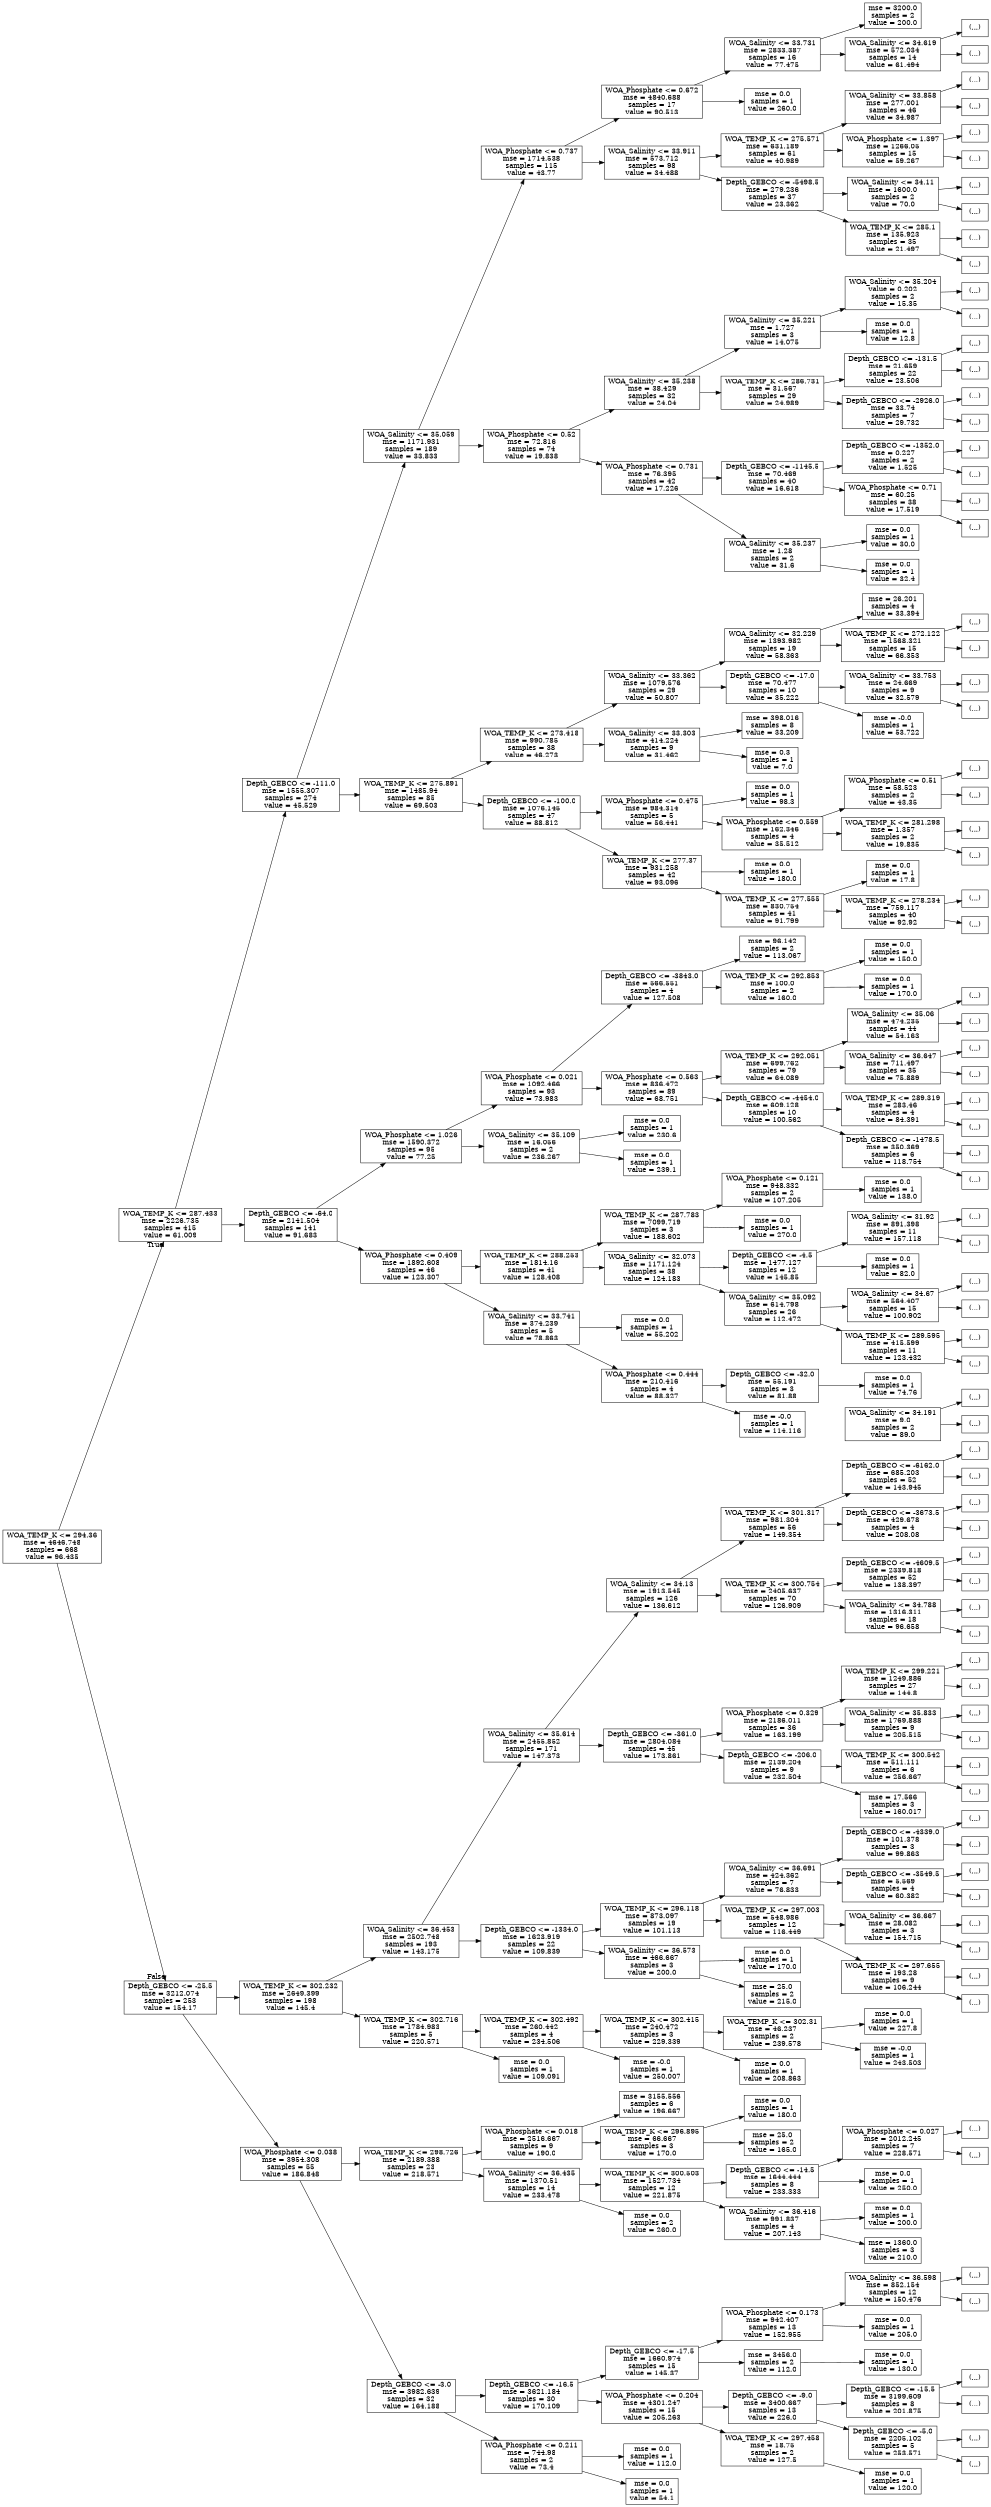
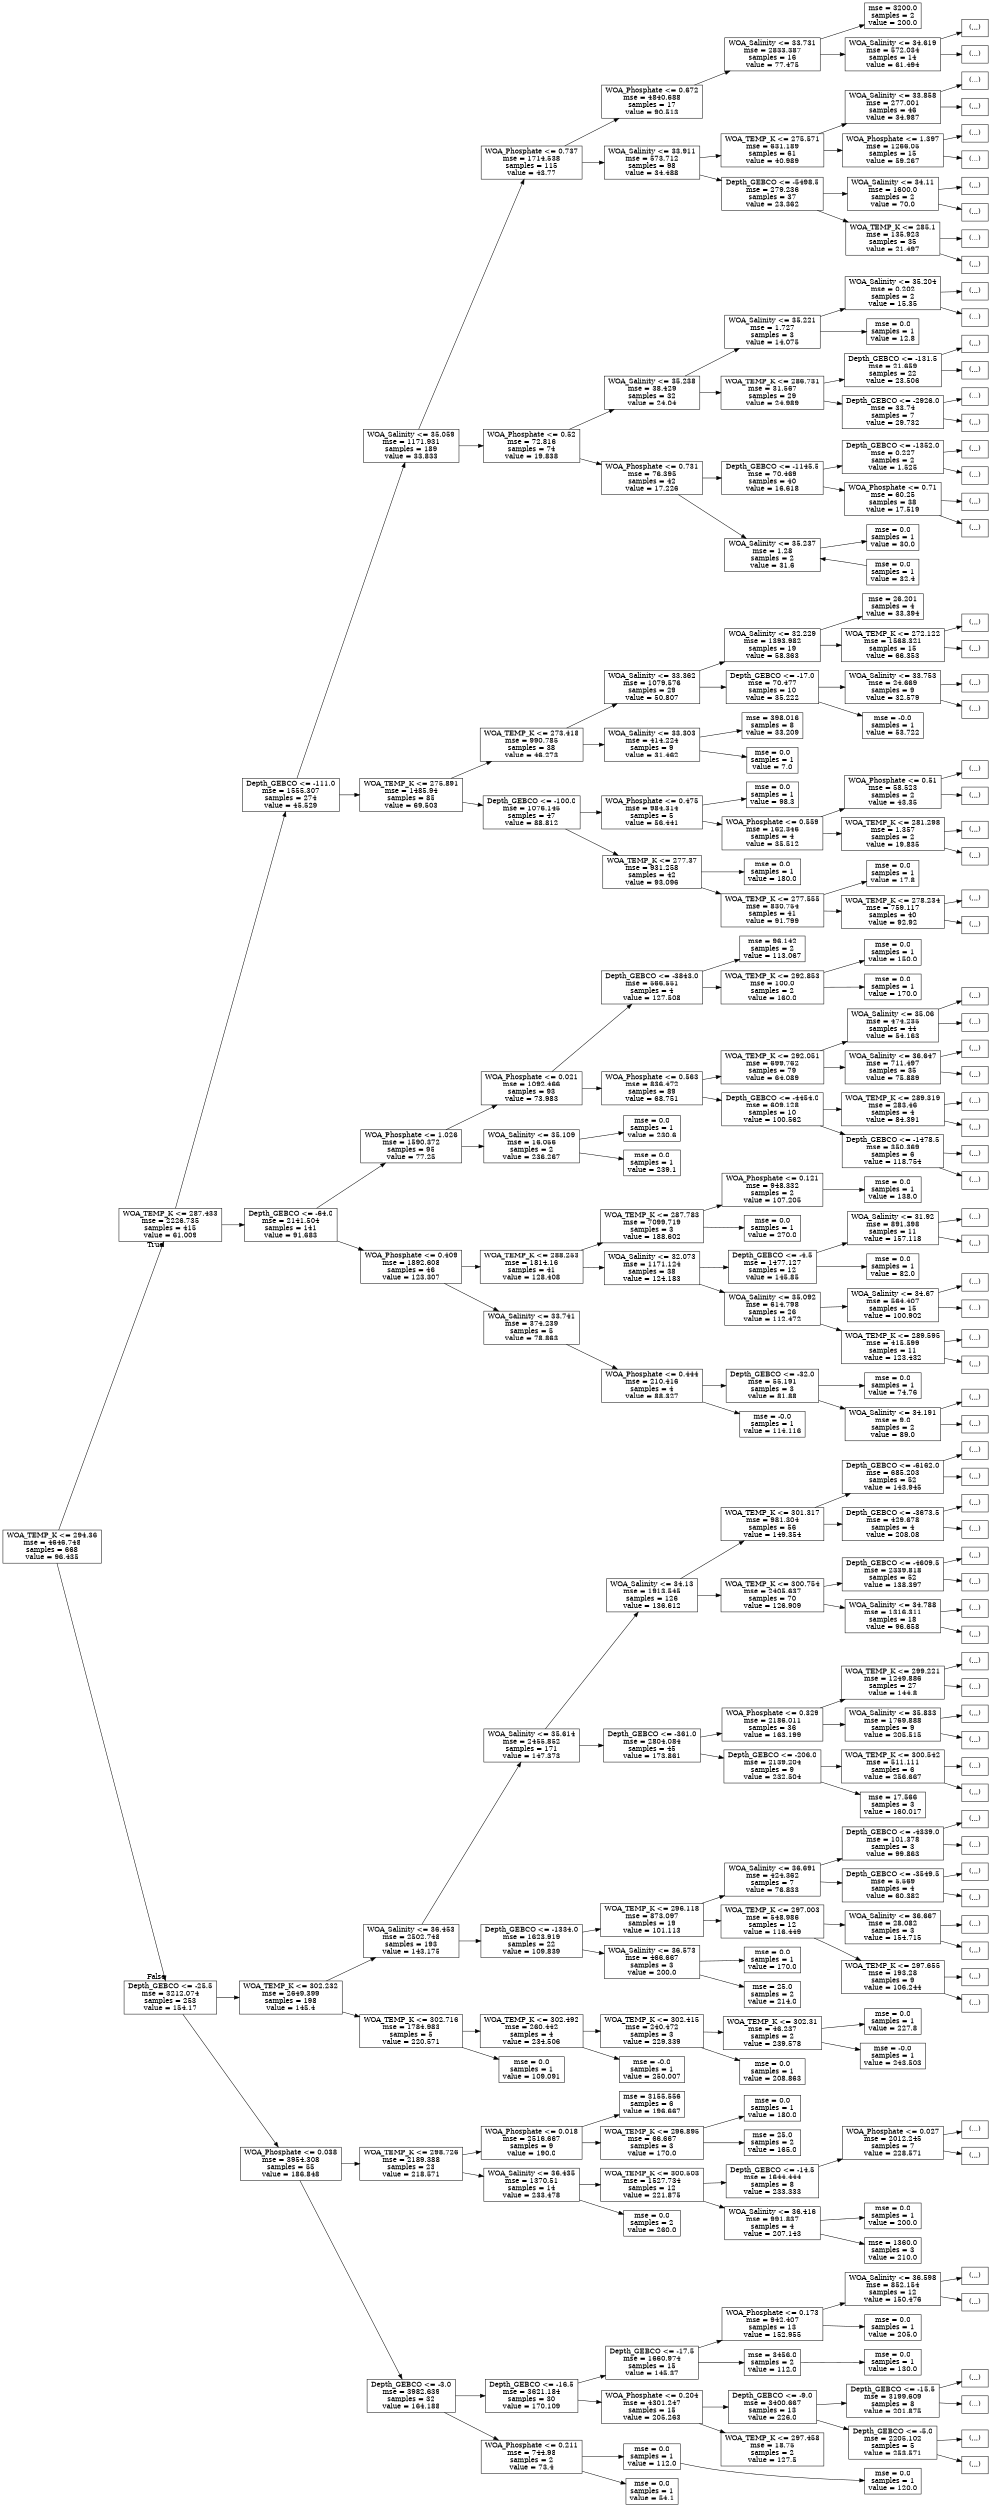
(772, 102) -> none
(893, 293) -> (893, 293)
(841, 568) -> (846, 562)
(772, 760) -> (772, 760)
(652, 1328) -> none
none -> (830, 1404)
(772, 1995) -> (772, 1995)
(893, 2181) -> none
(842, 2468) -> (770, 2475)
